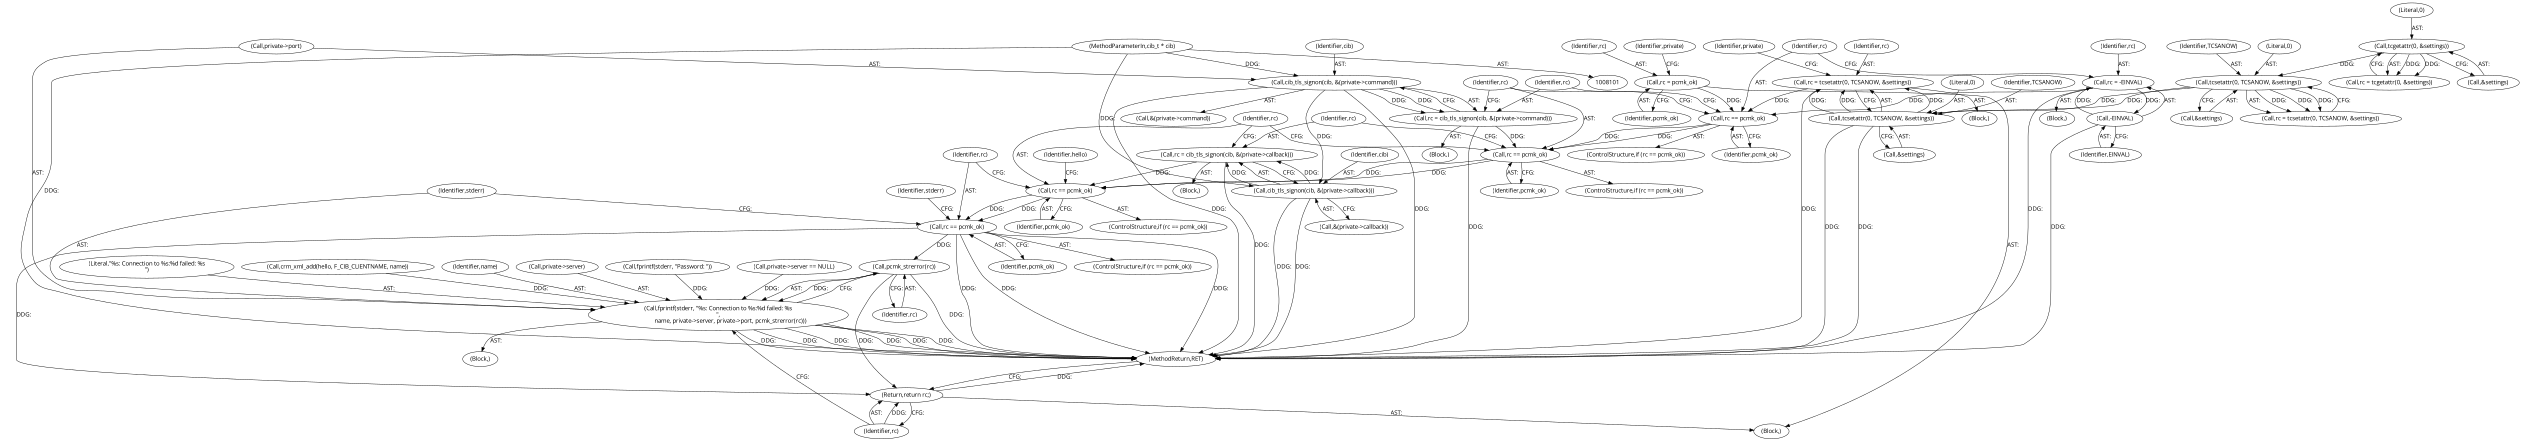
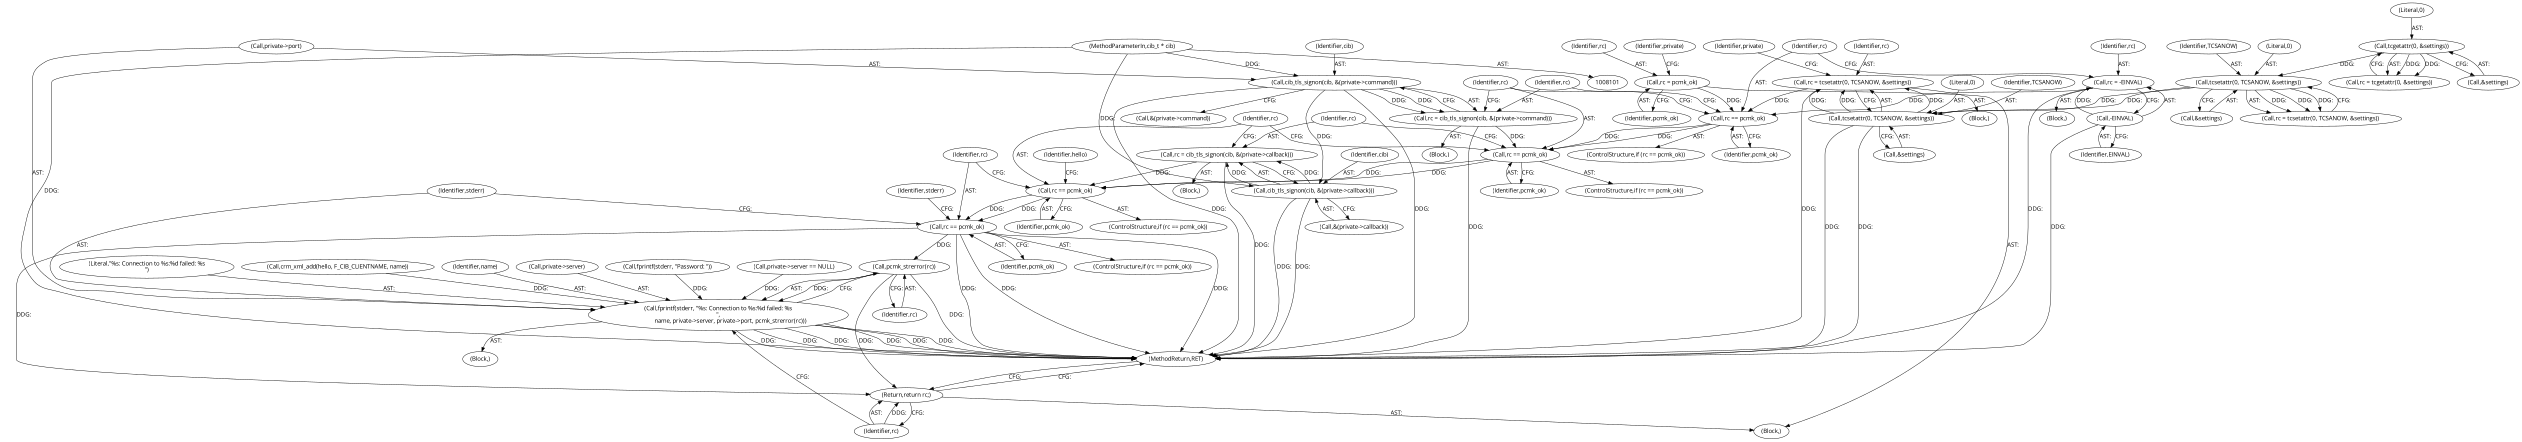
(1271, 101) -> (1271, 101)
(2154, 101) -> (2154, 101)
(1065, 377) -> (1065, 377)
